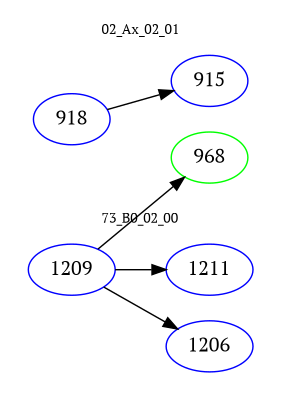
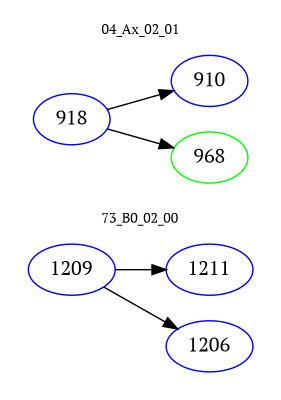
(141, 31) -> (141, 31)
(210, 81) -> (210, 81)
(136, 218) -> (133, 136)
